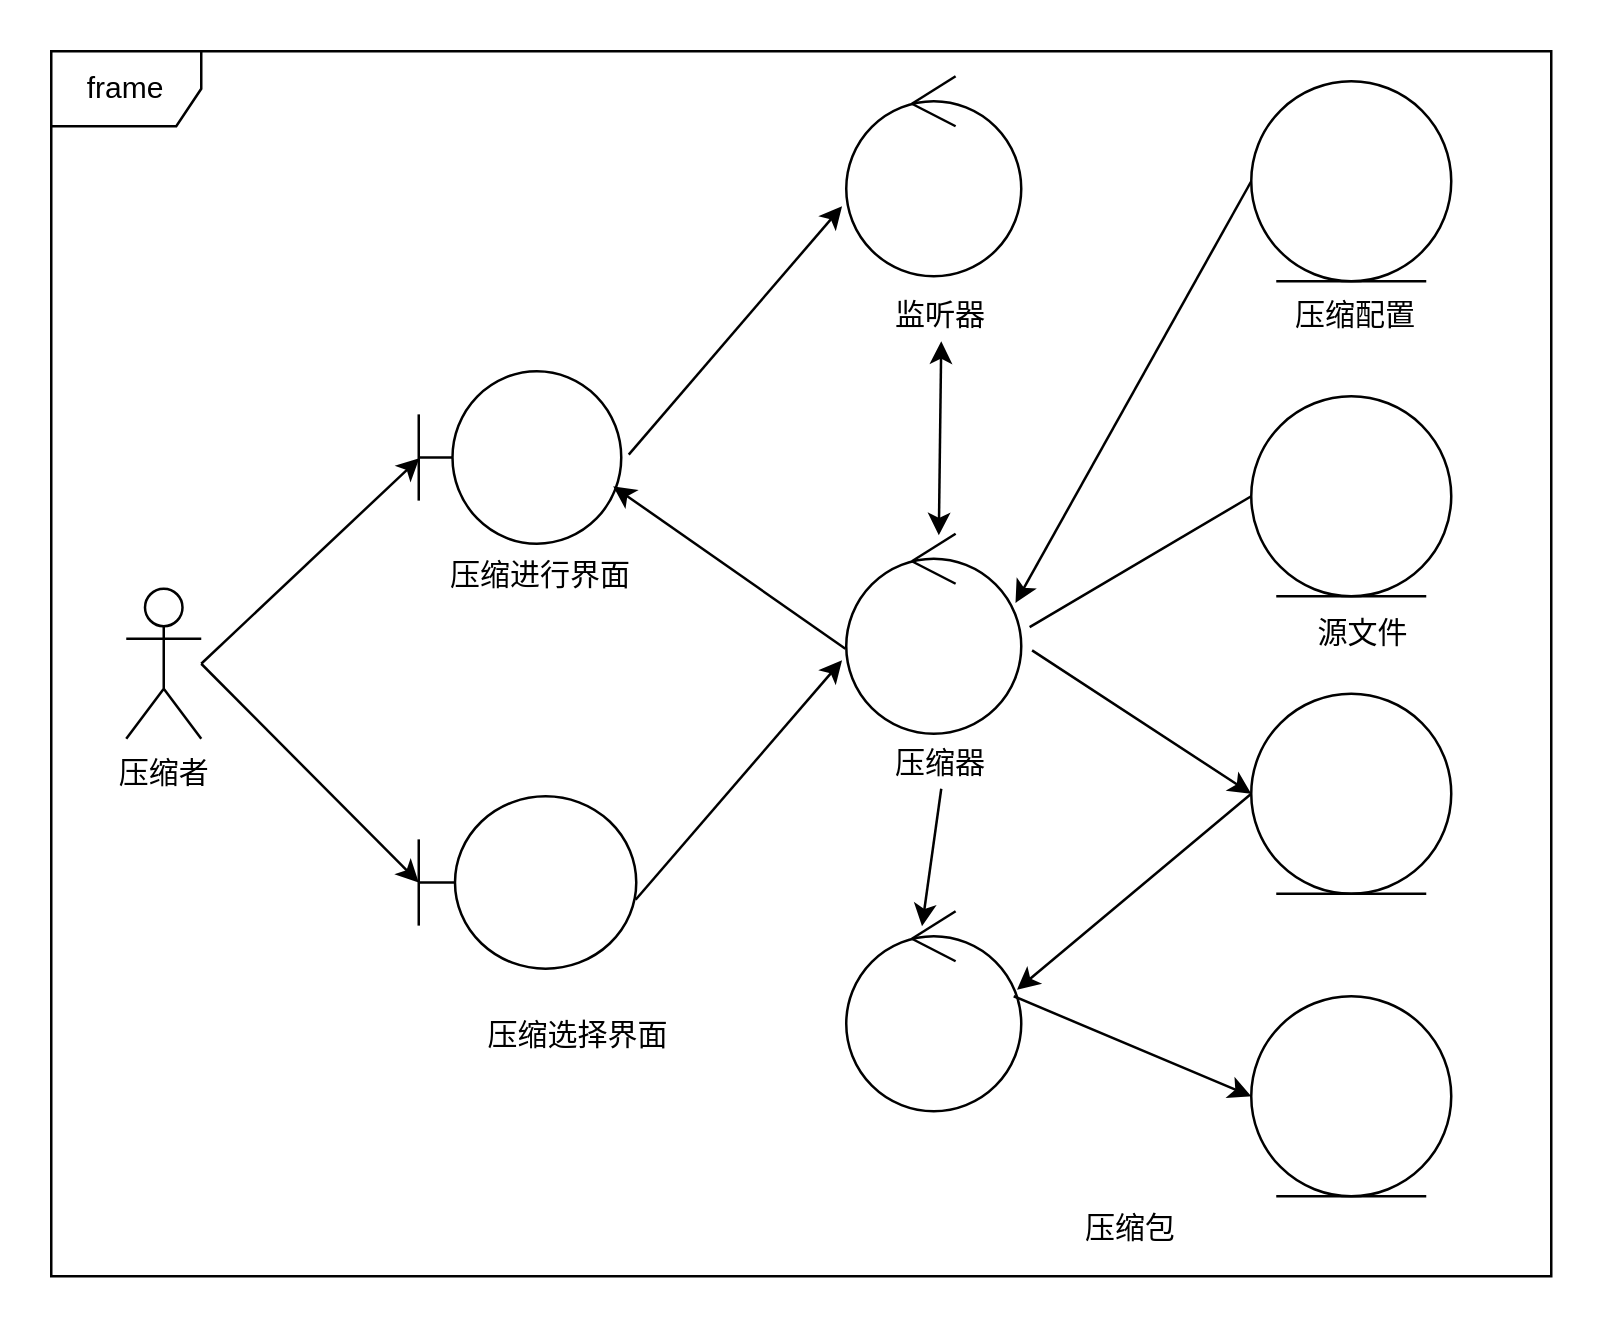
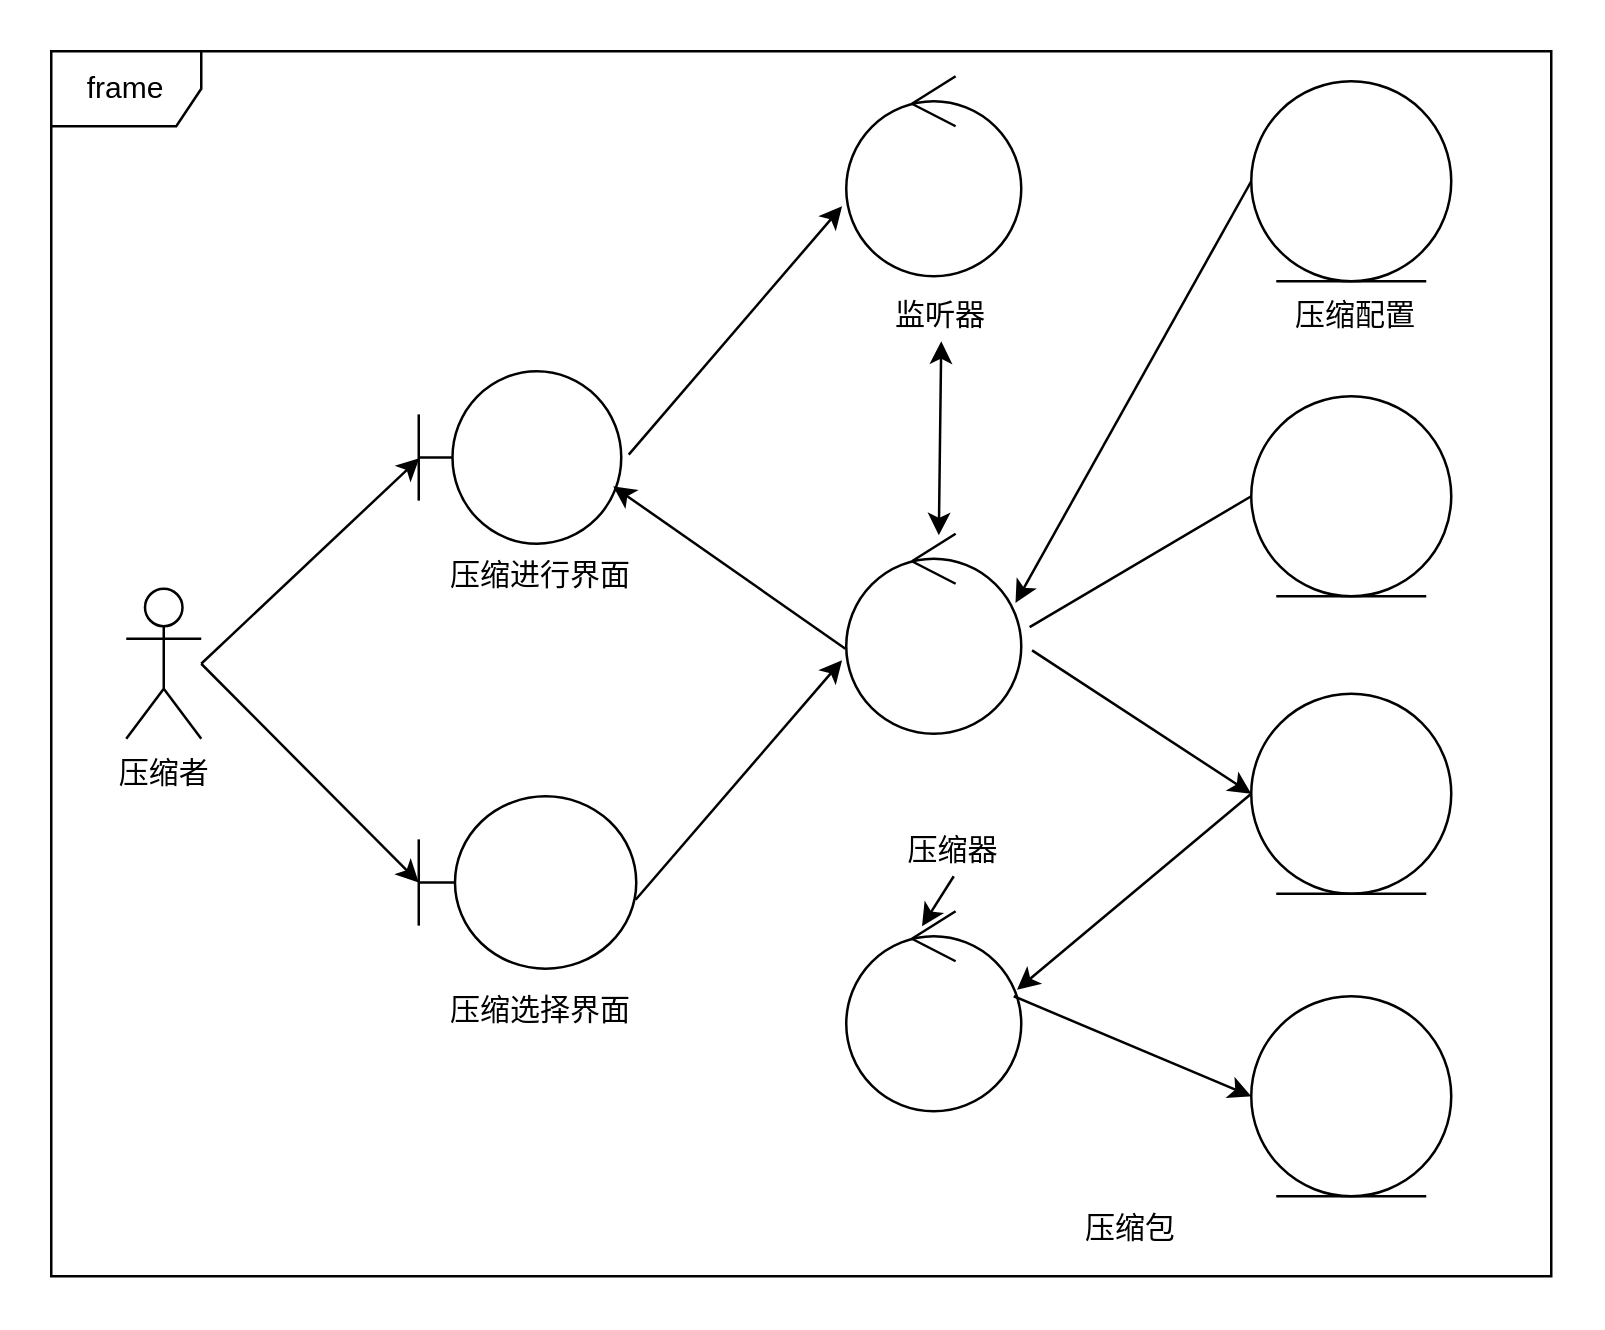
(1364, 634) -> none
(941, 764) -> (954, 851)
(579, 1036) -> (541, 1011)
